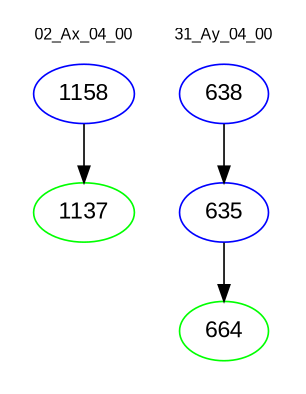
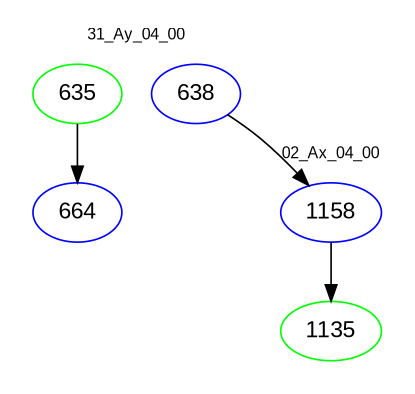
(224, 145) -> (278, 154)
(84, 212) -> (331, 331)
(224, 212) -> (77, 94)
(224, 331) -> (77, 212)
